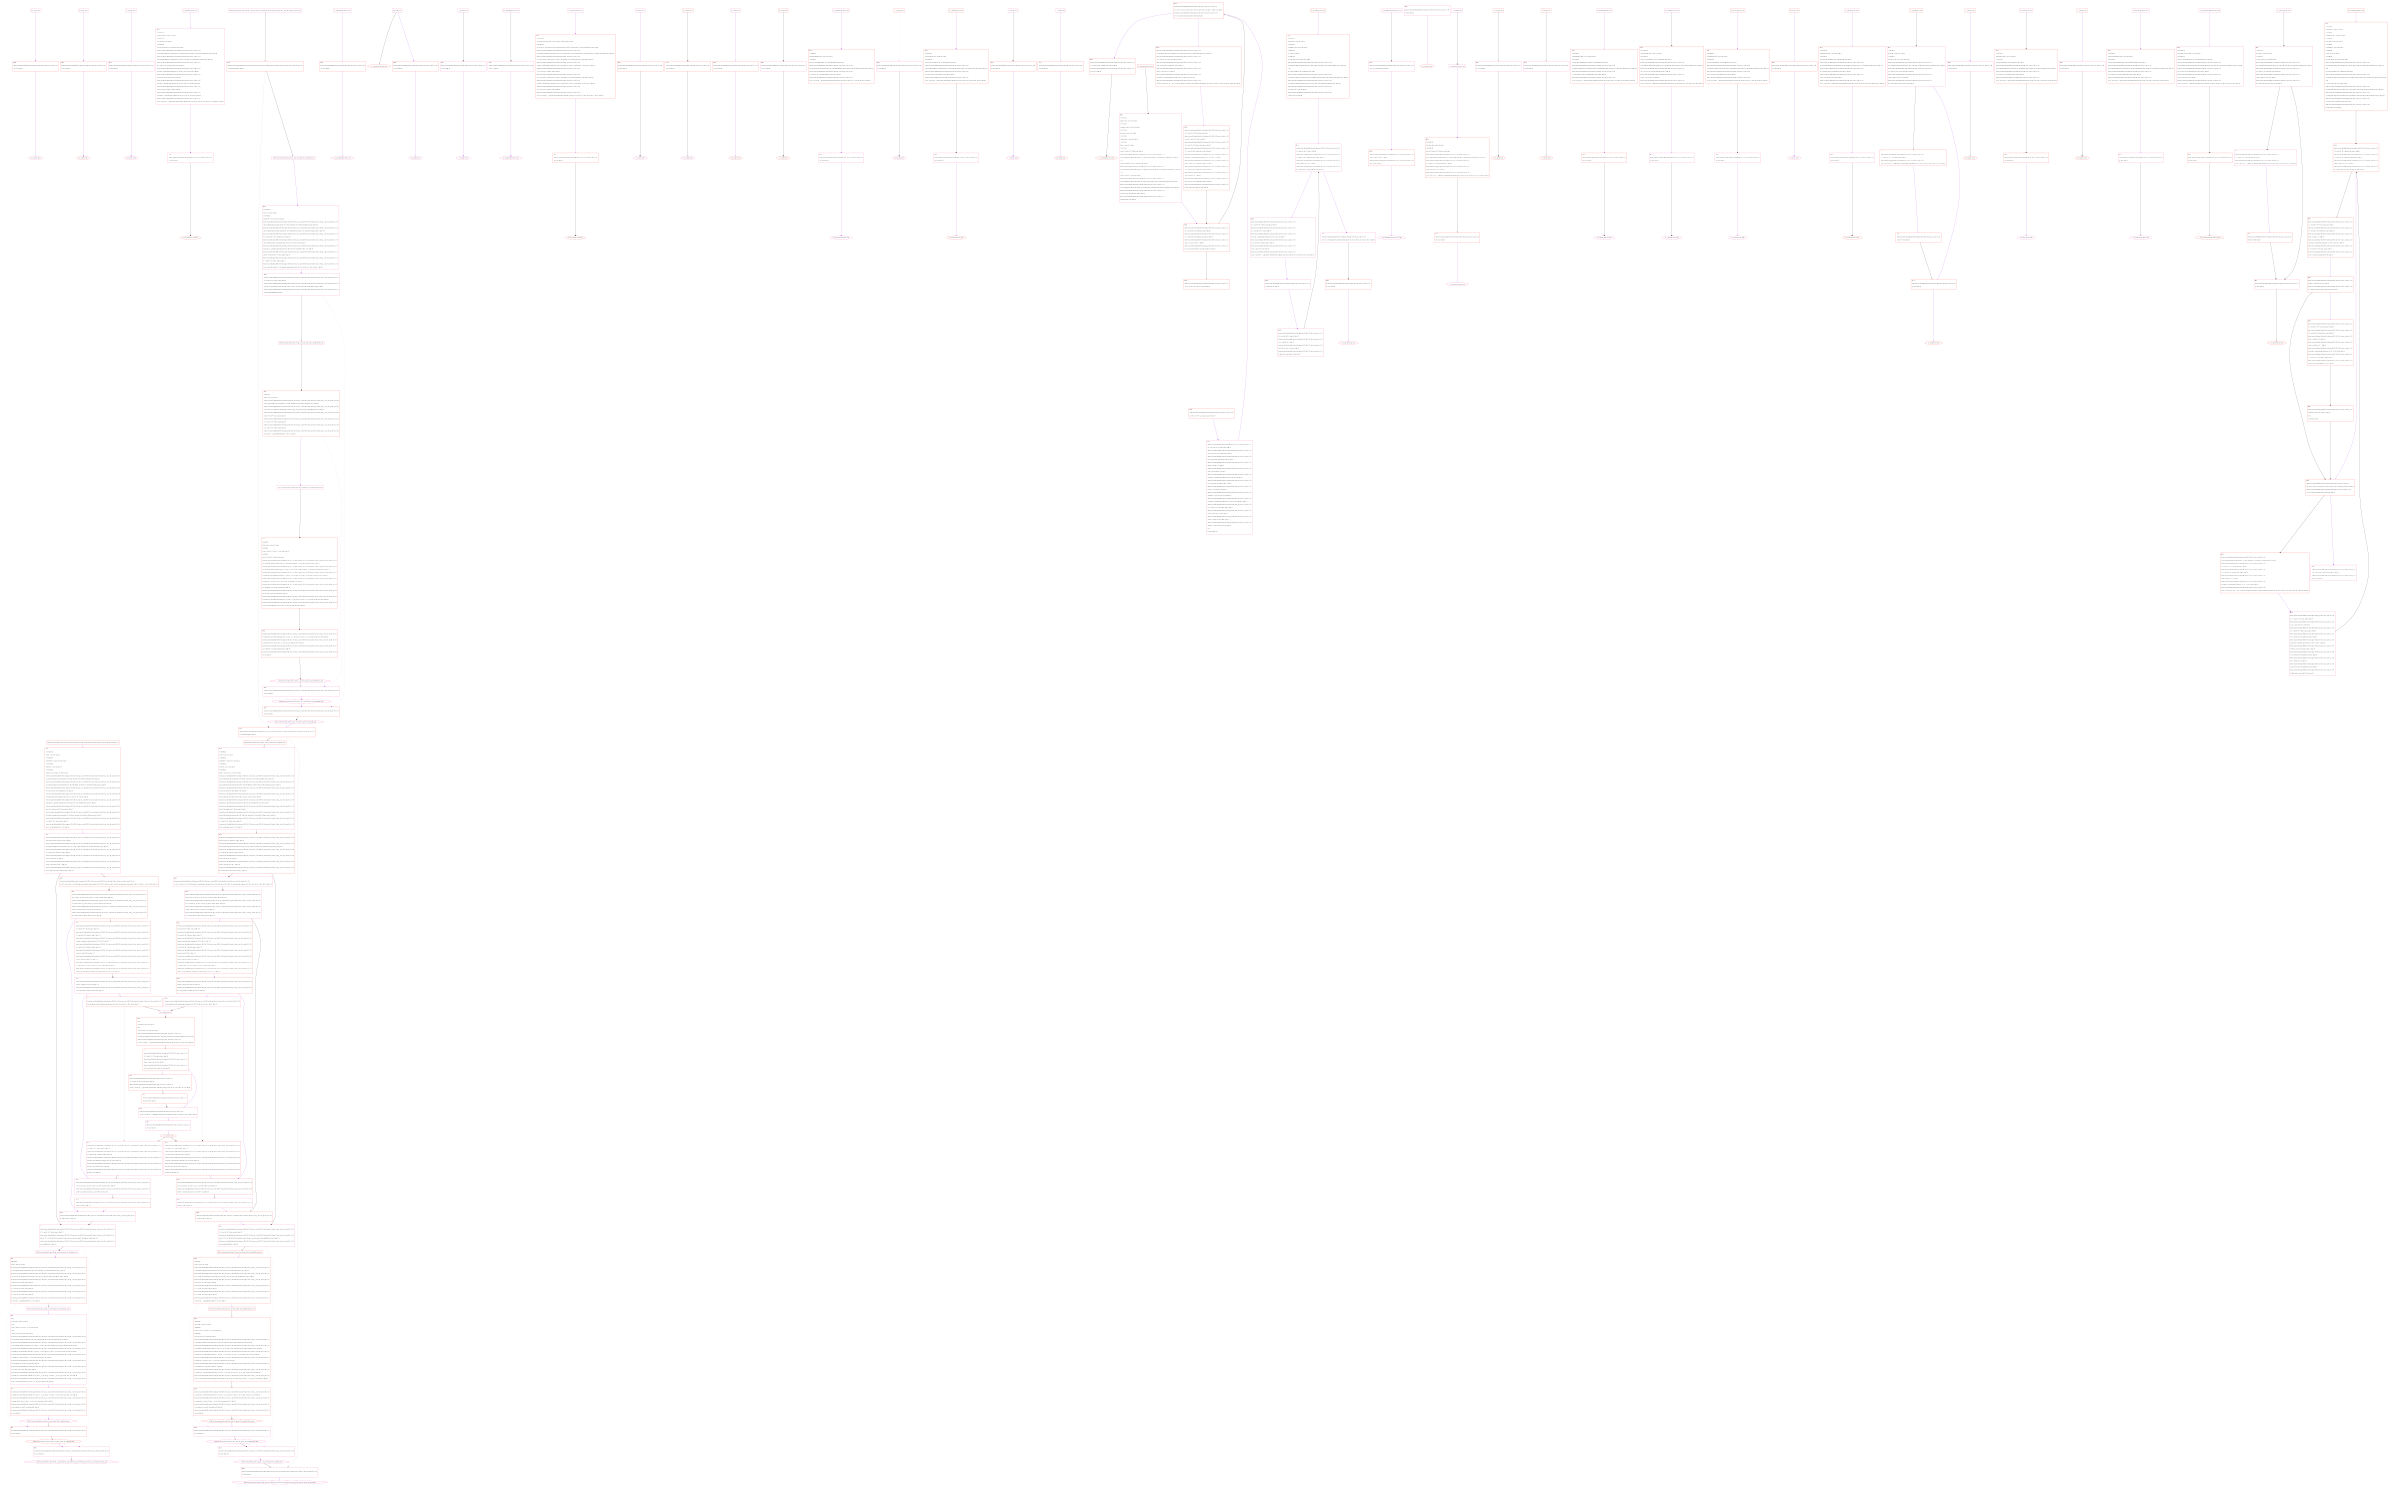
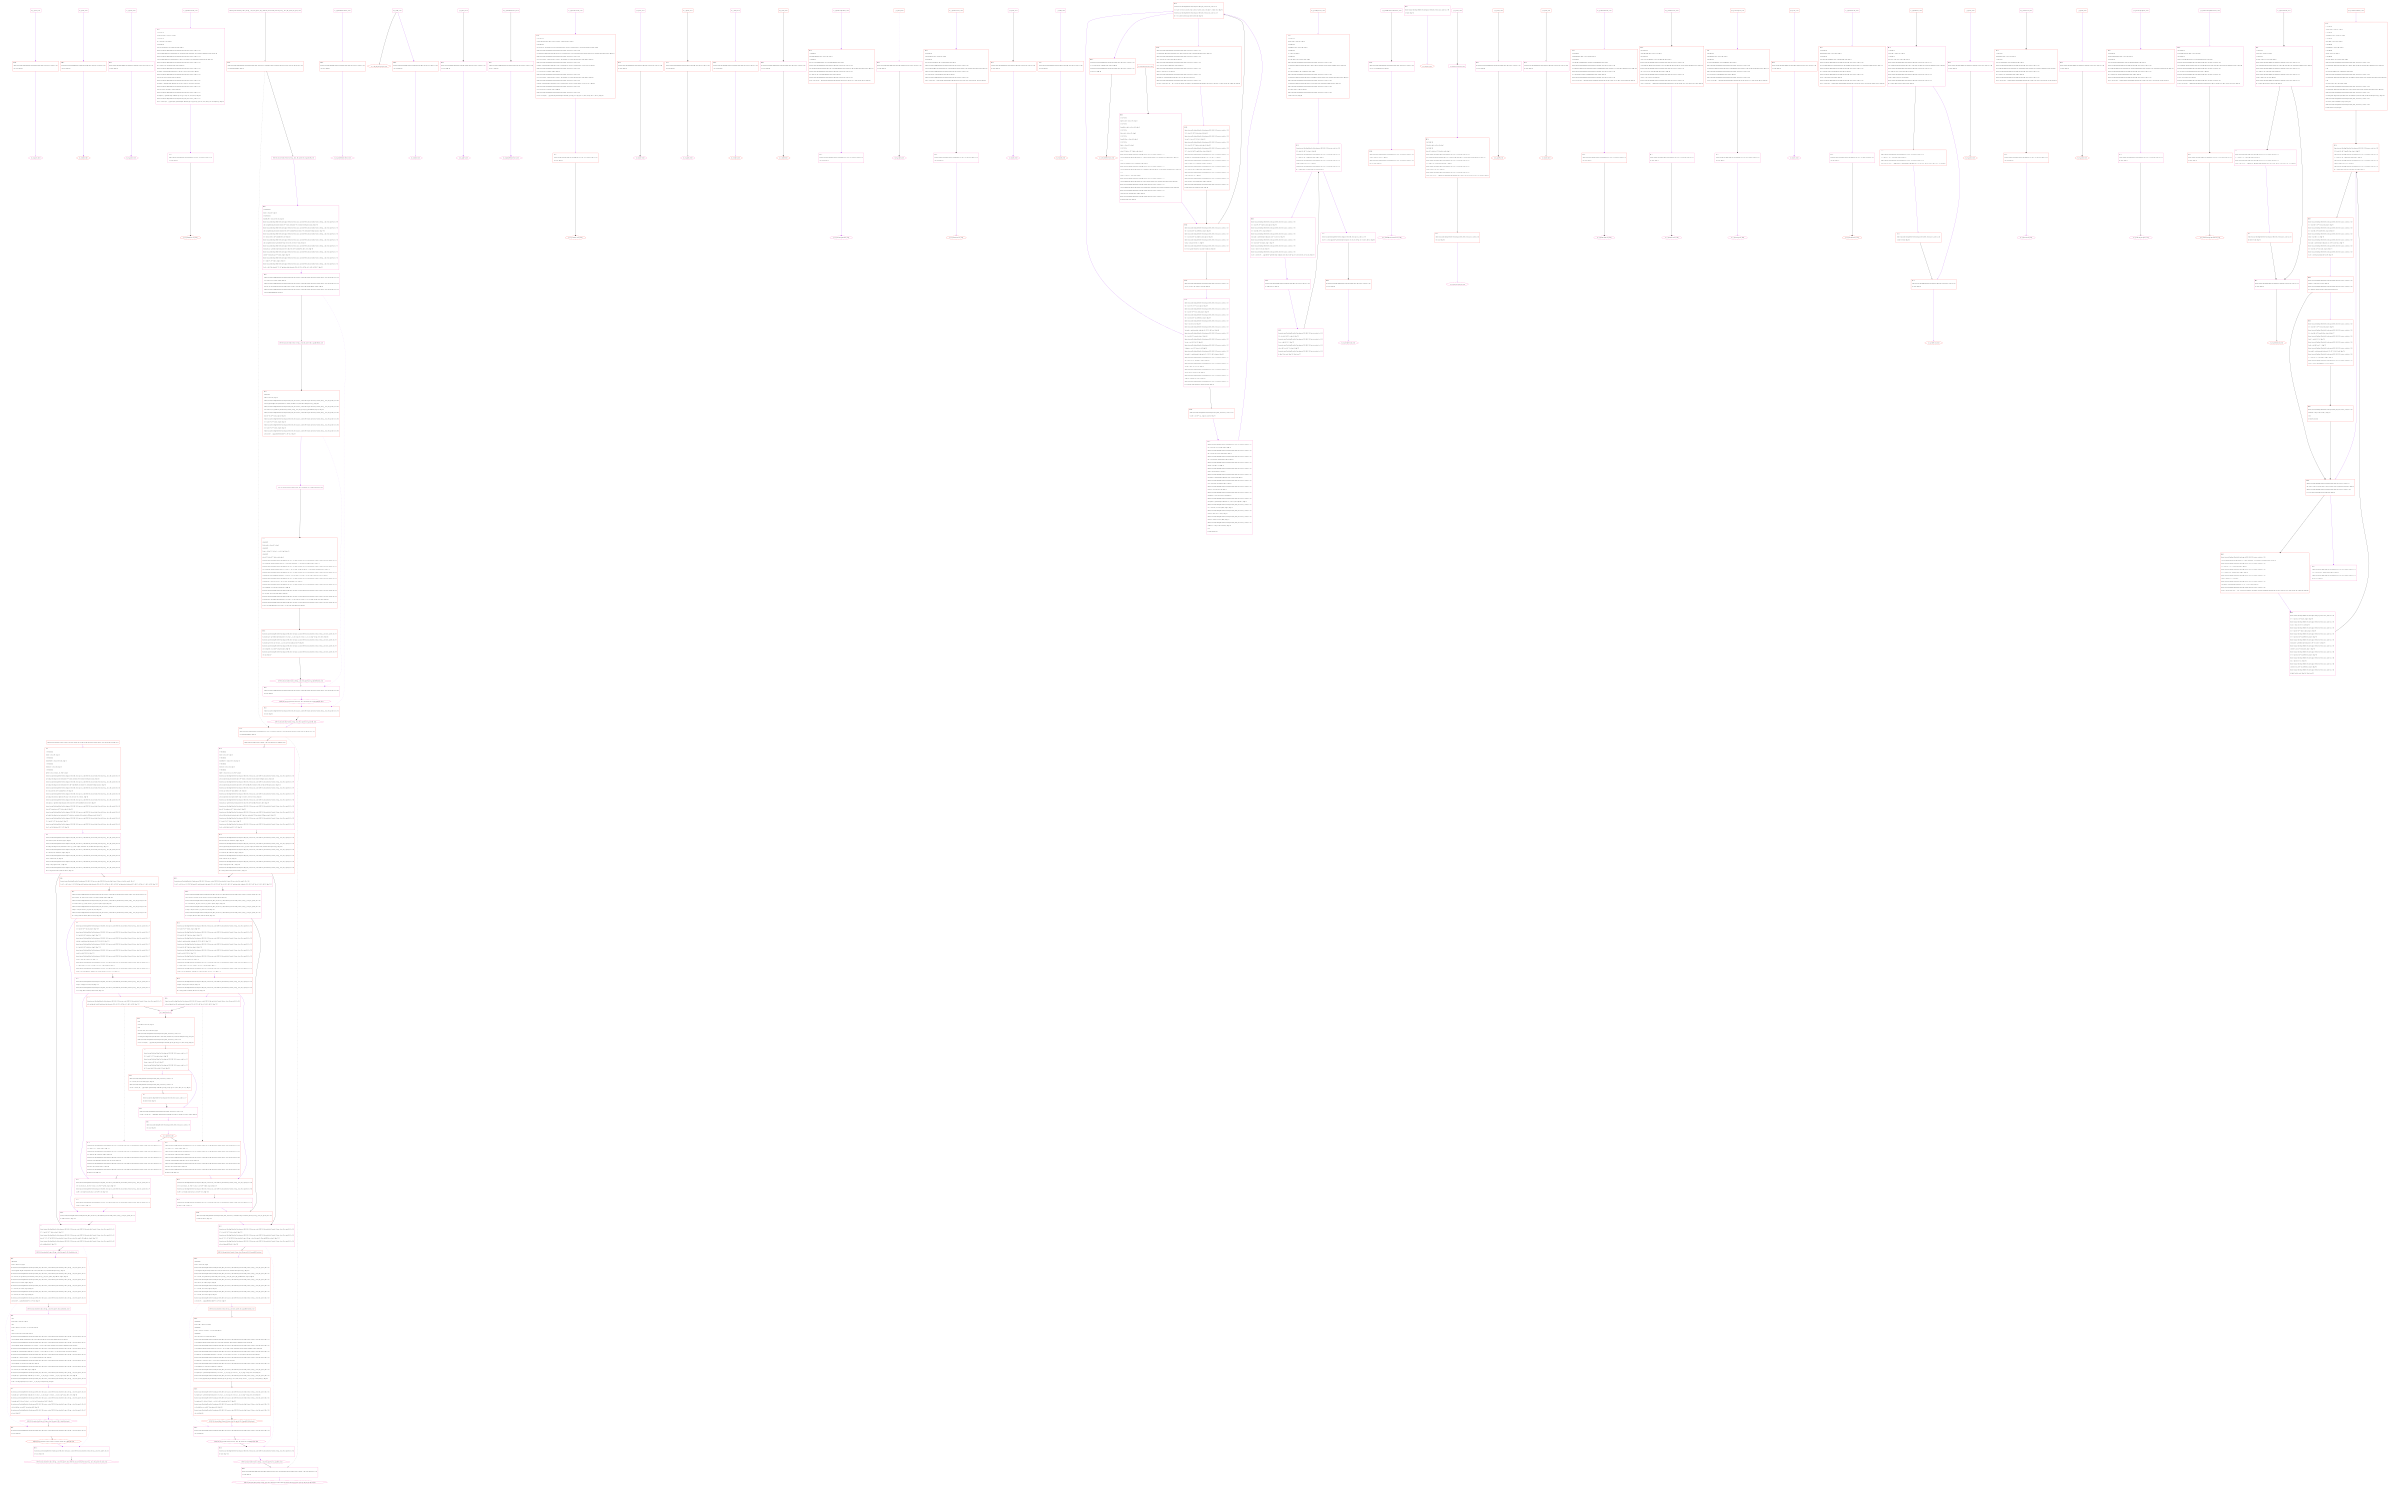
none -> (1207, 343)
